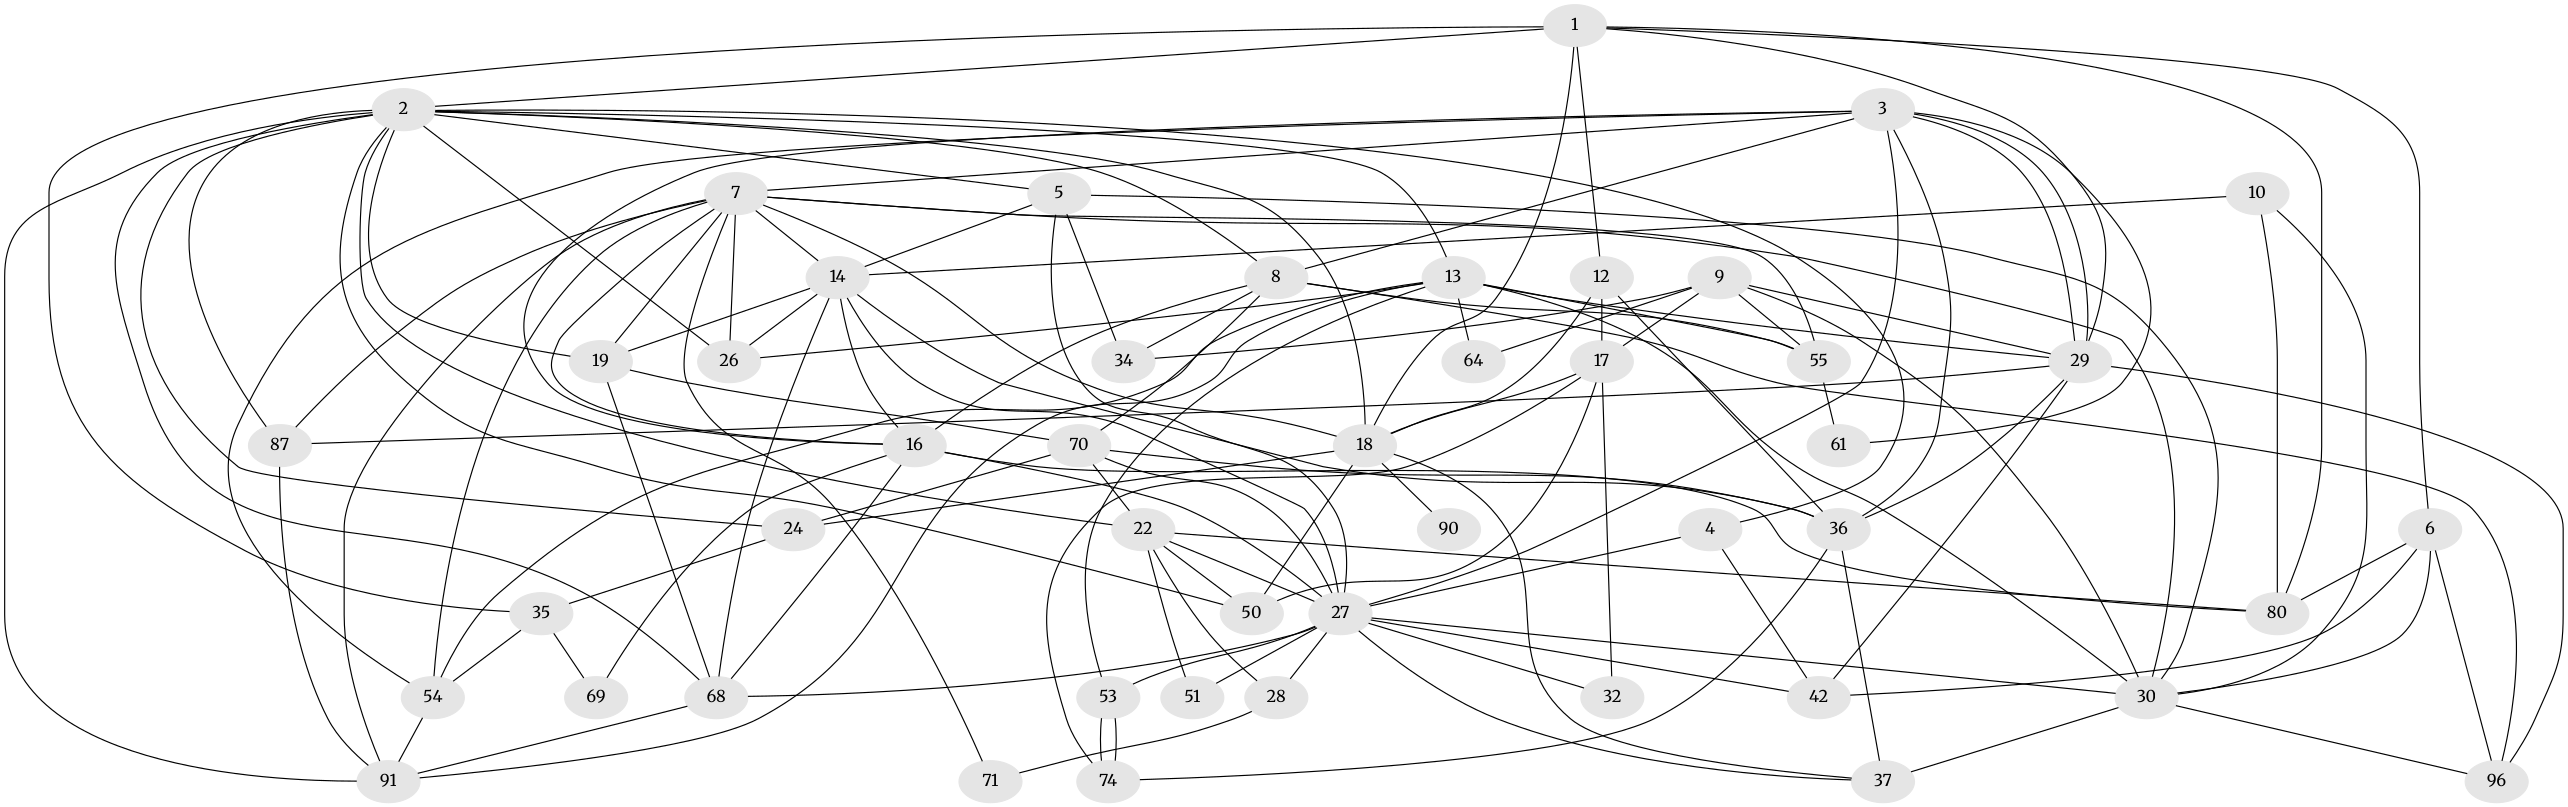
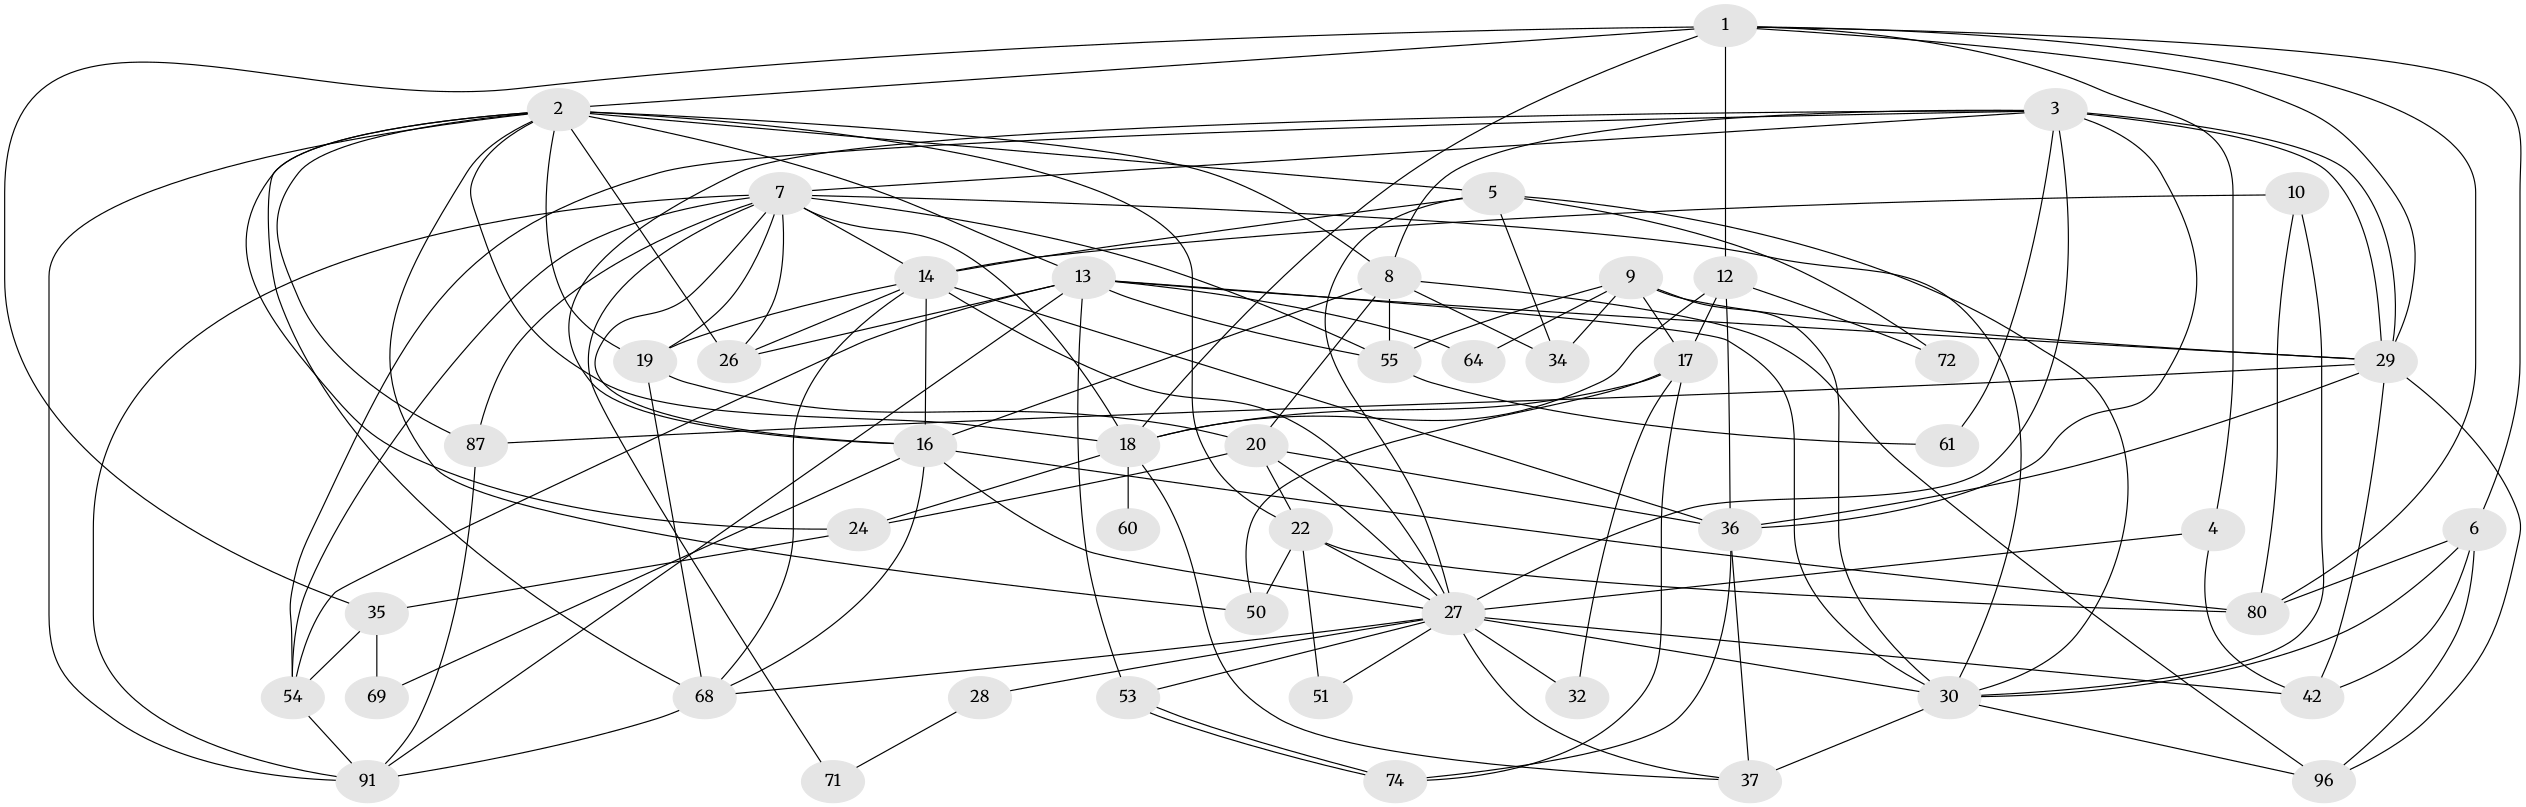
(1284, 142) -> (2171, 115)
none -> (1947, 362)
(1079, 446) -> (1256, 446)
(1308, 530) -> none
(1449, 530) -> (1128, 530)
(1199, 621) -> none
